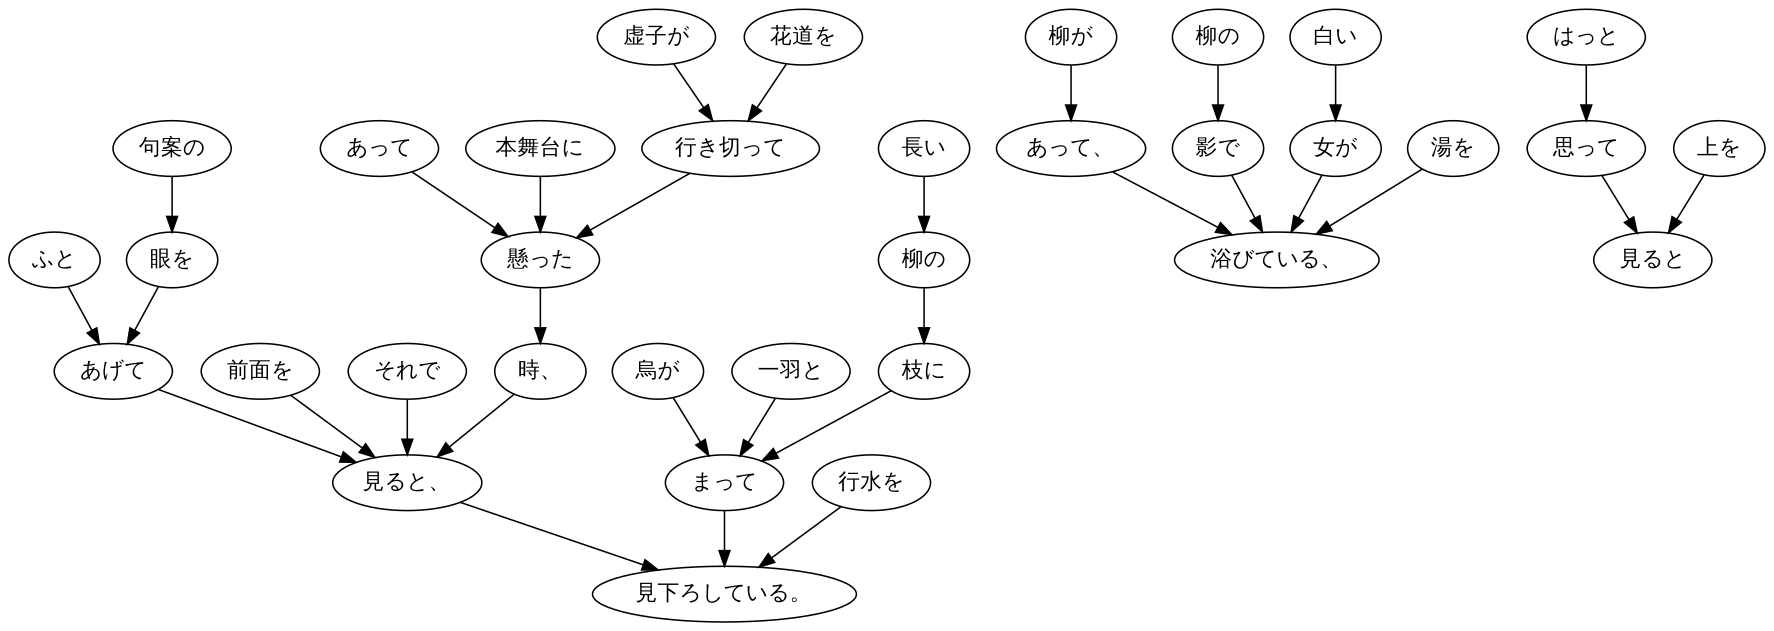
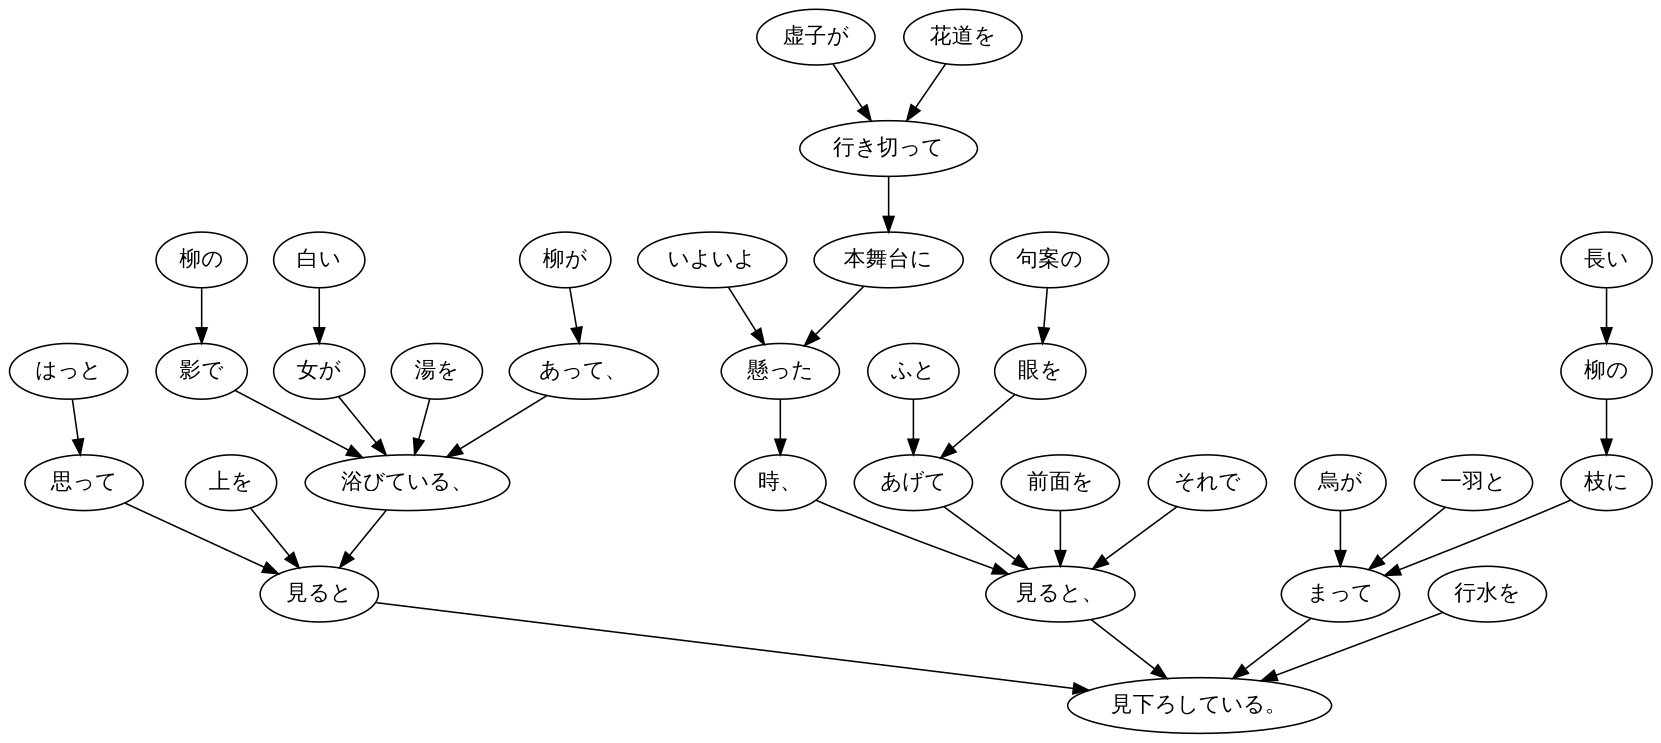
(379, 149) -> (712, 260)
(640, 202) -> (889, 197)
none -> (368, 533)
none -> (725, 646)
